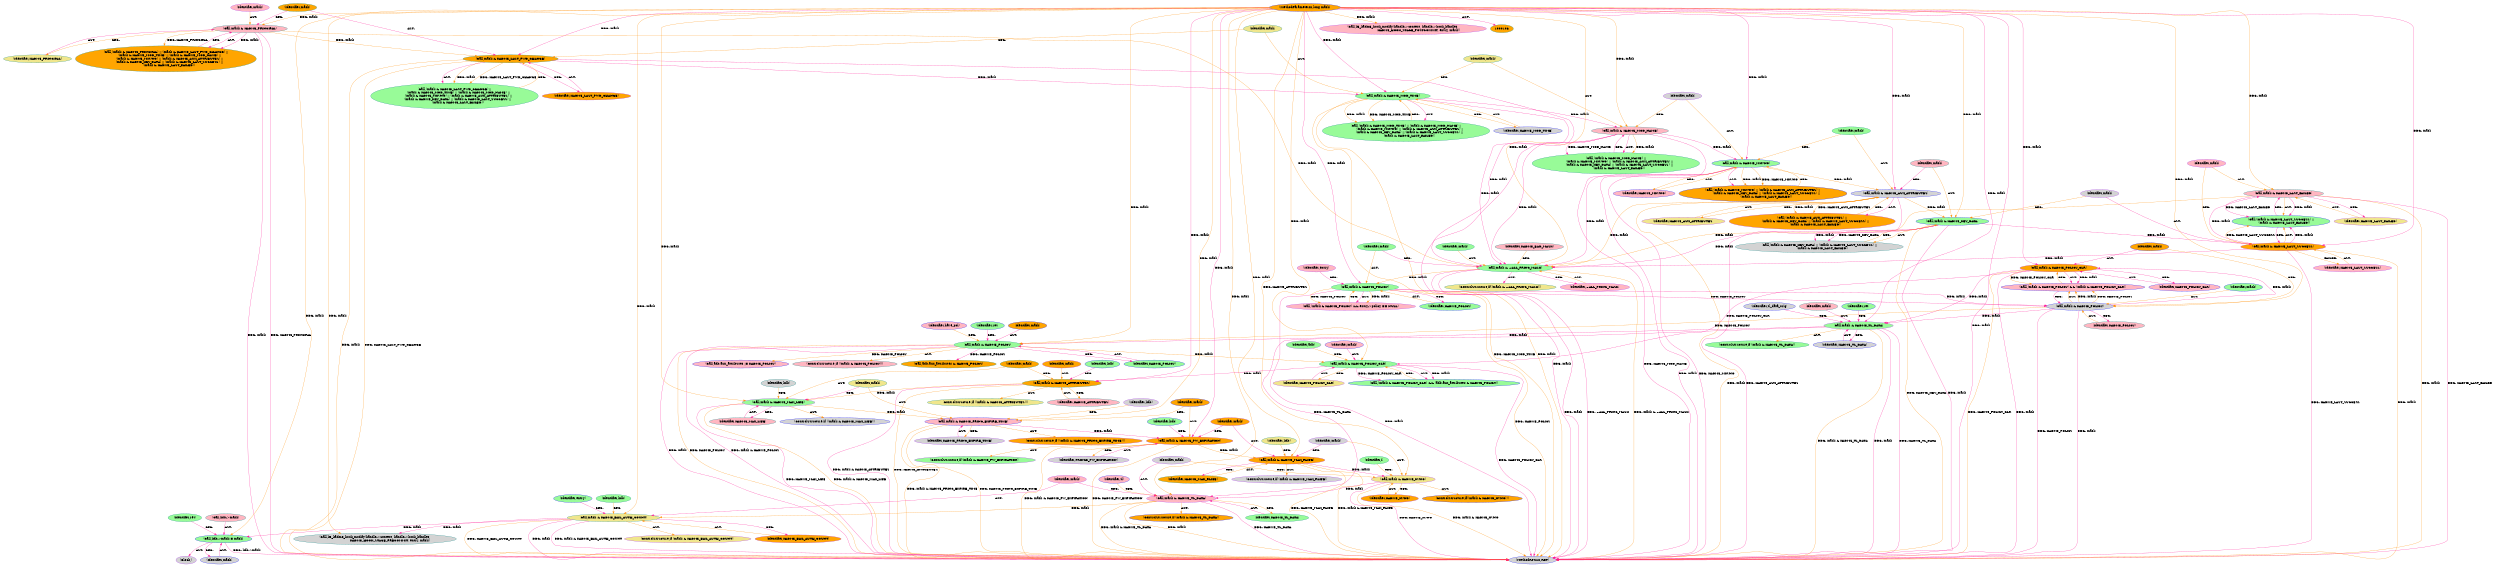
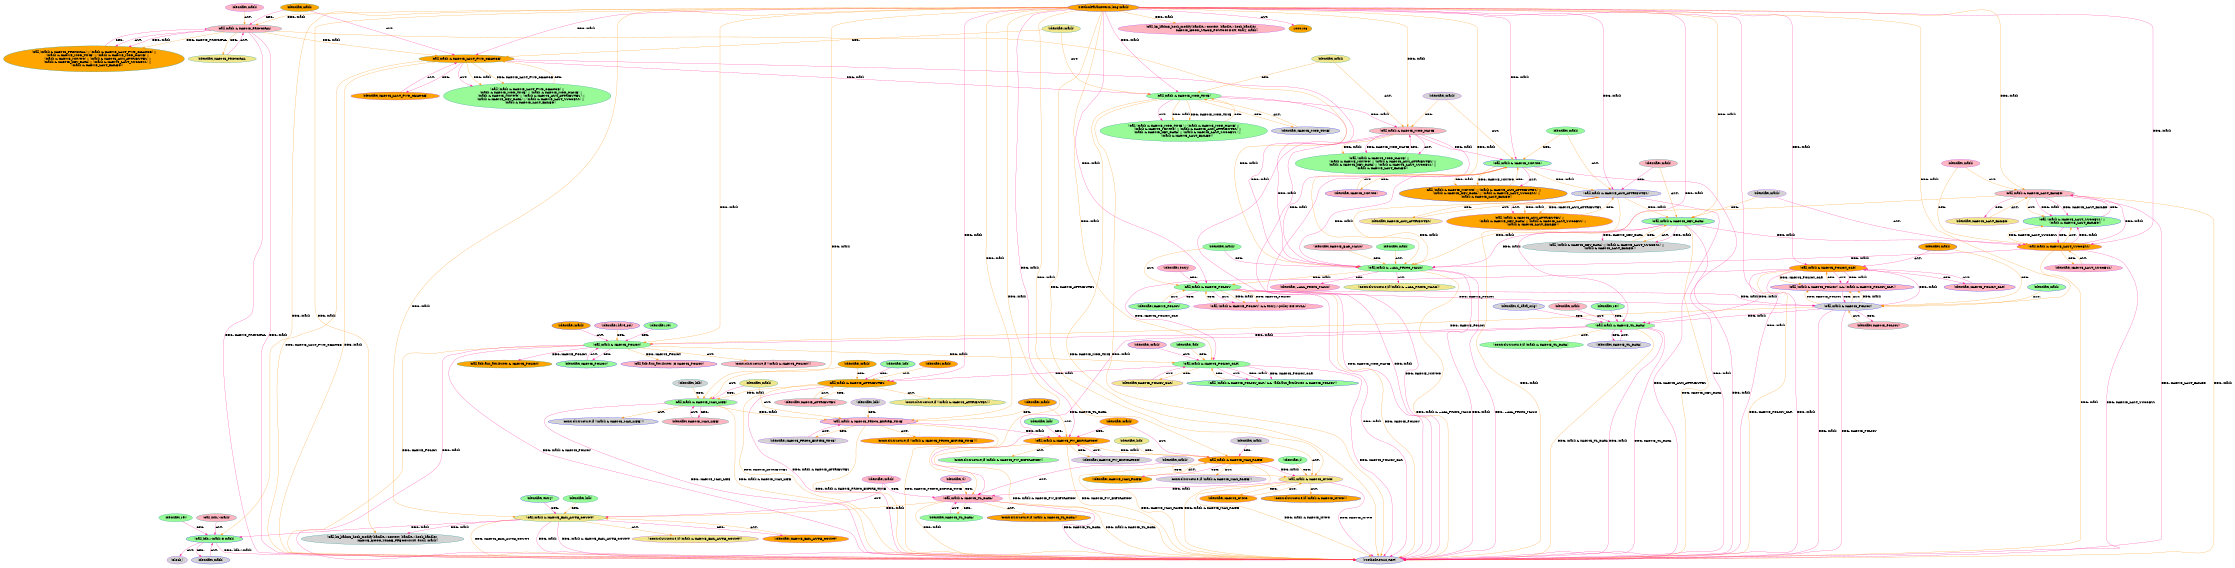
(2331, 258) -> (2073, 258)
(1564, 276) -> none
(1088, 460) -> (1112, 460)
